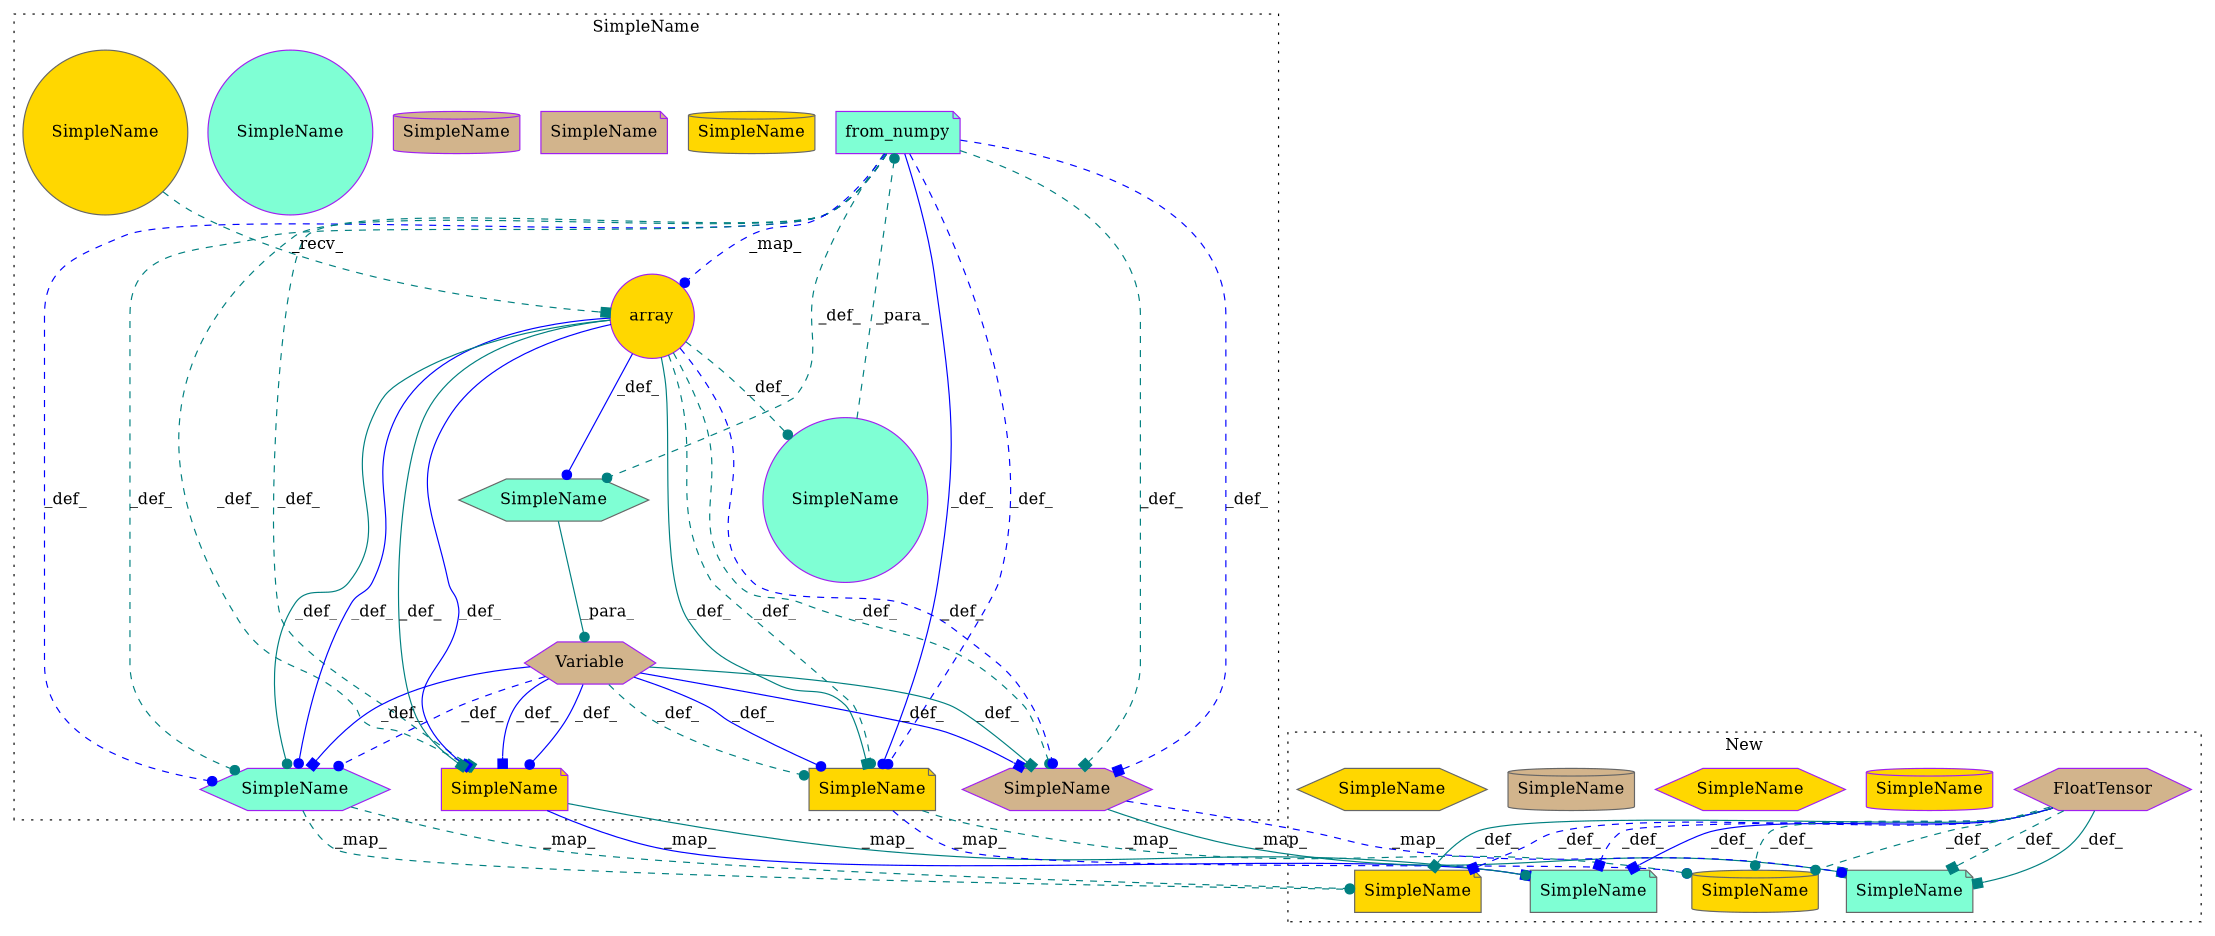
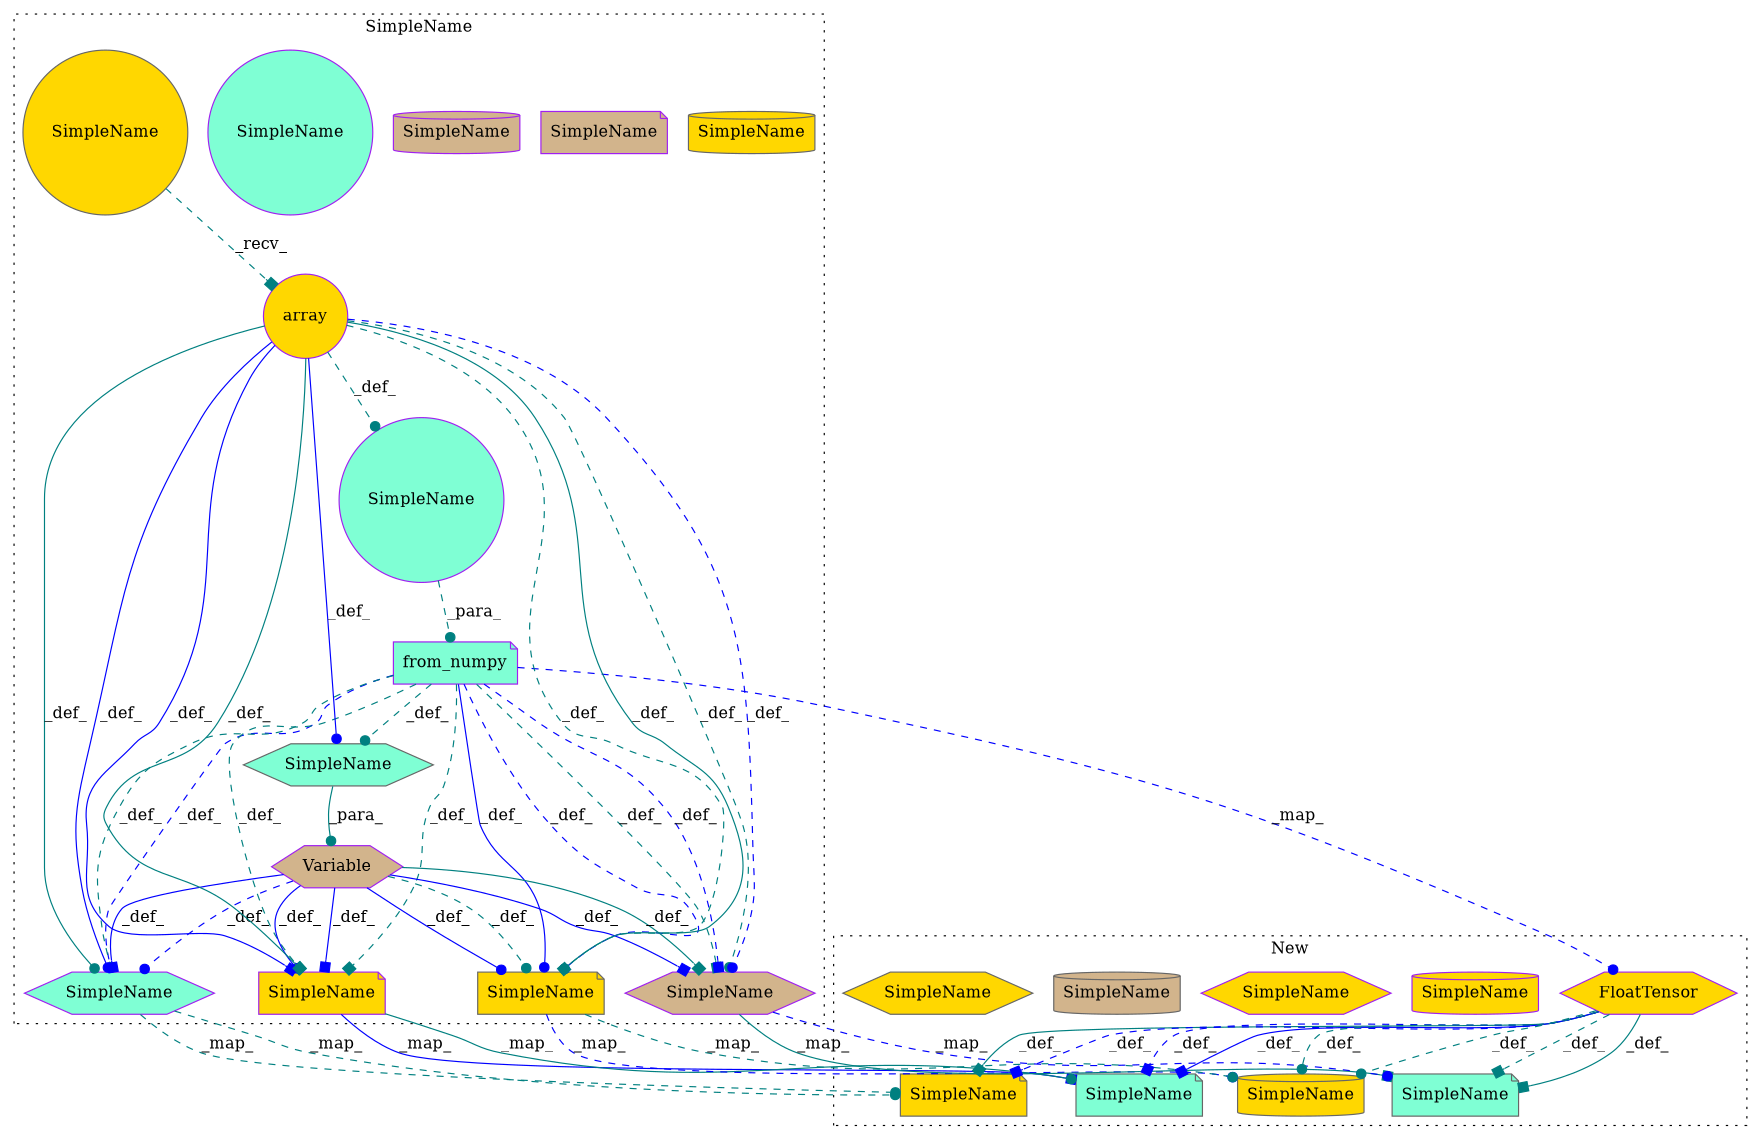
(758, 232) -> (1078, 764)
(2103, 789) -> (1649, 993)
